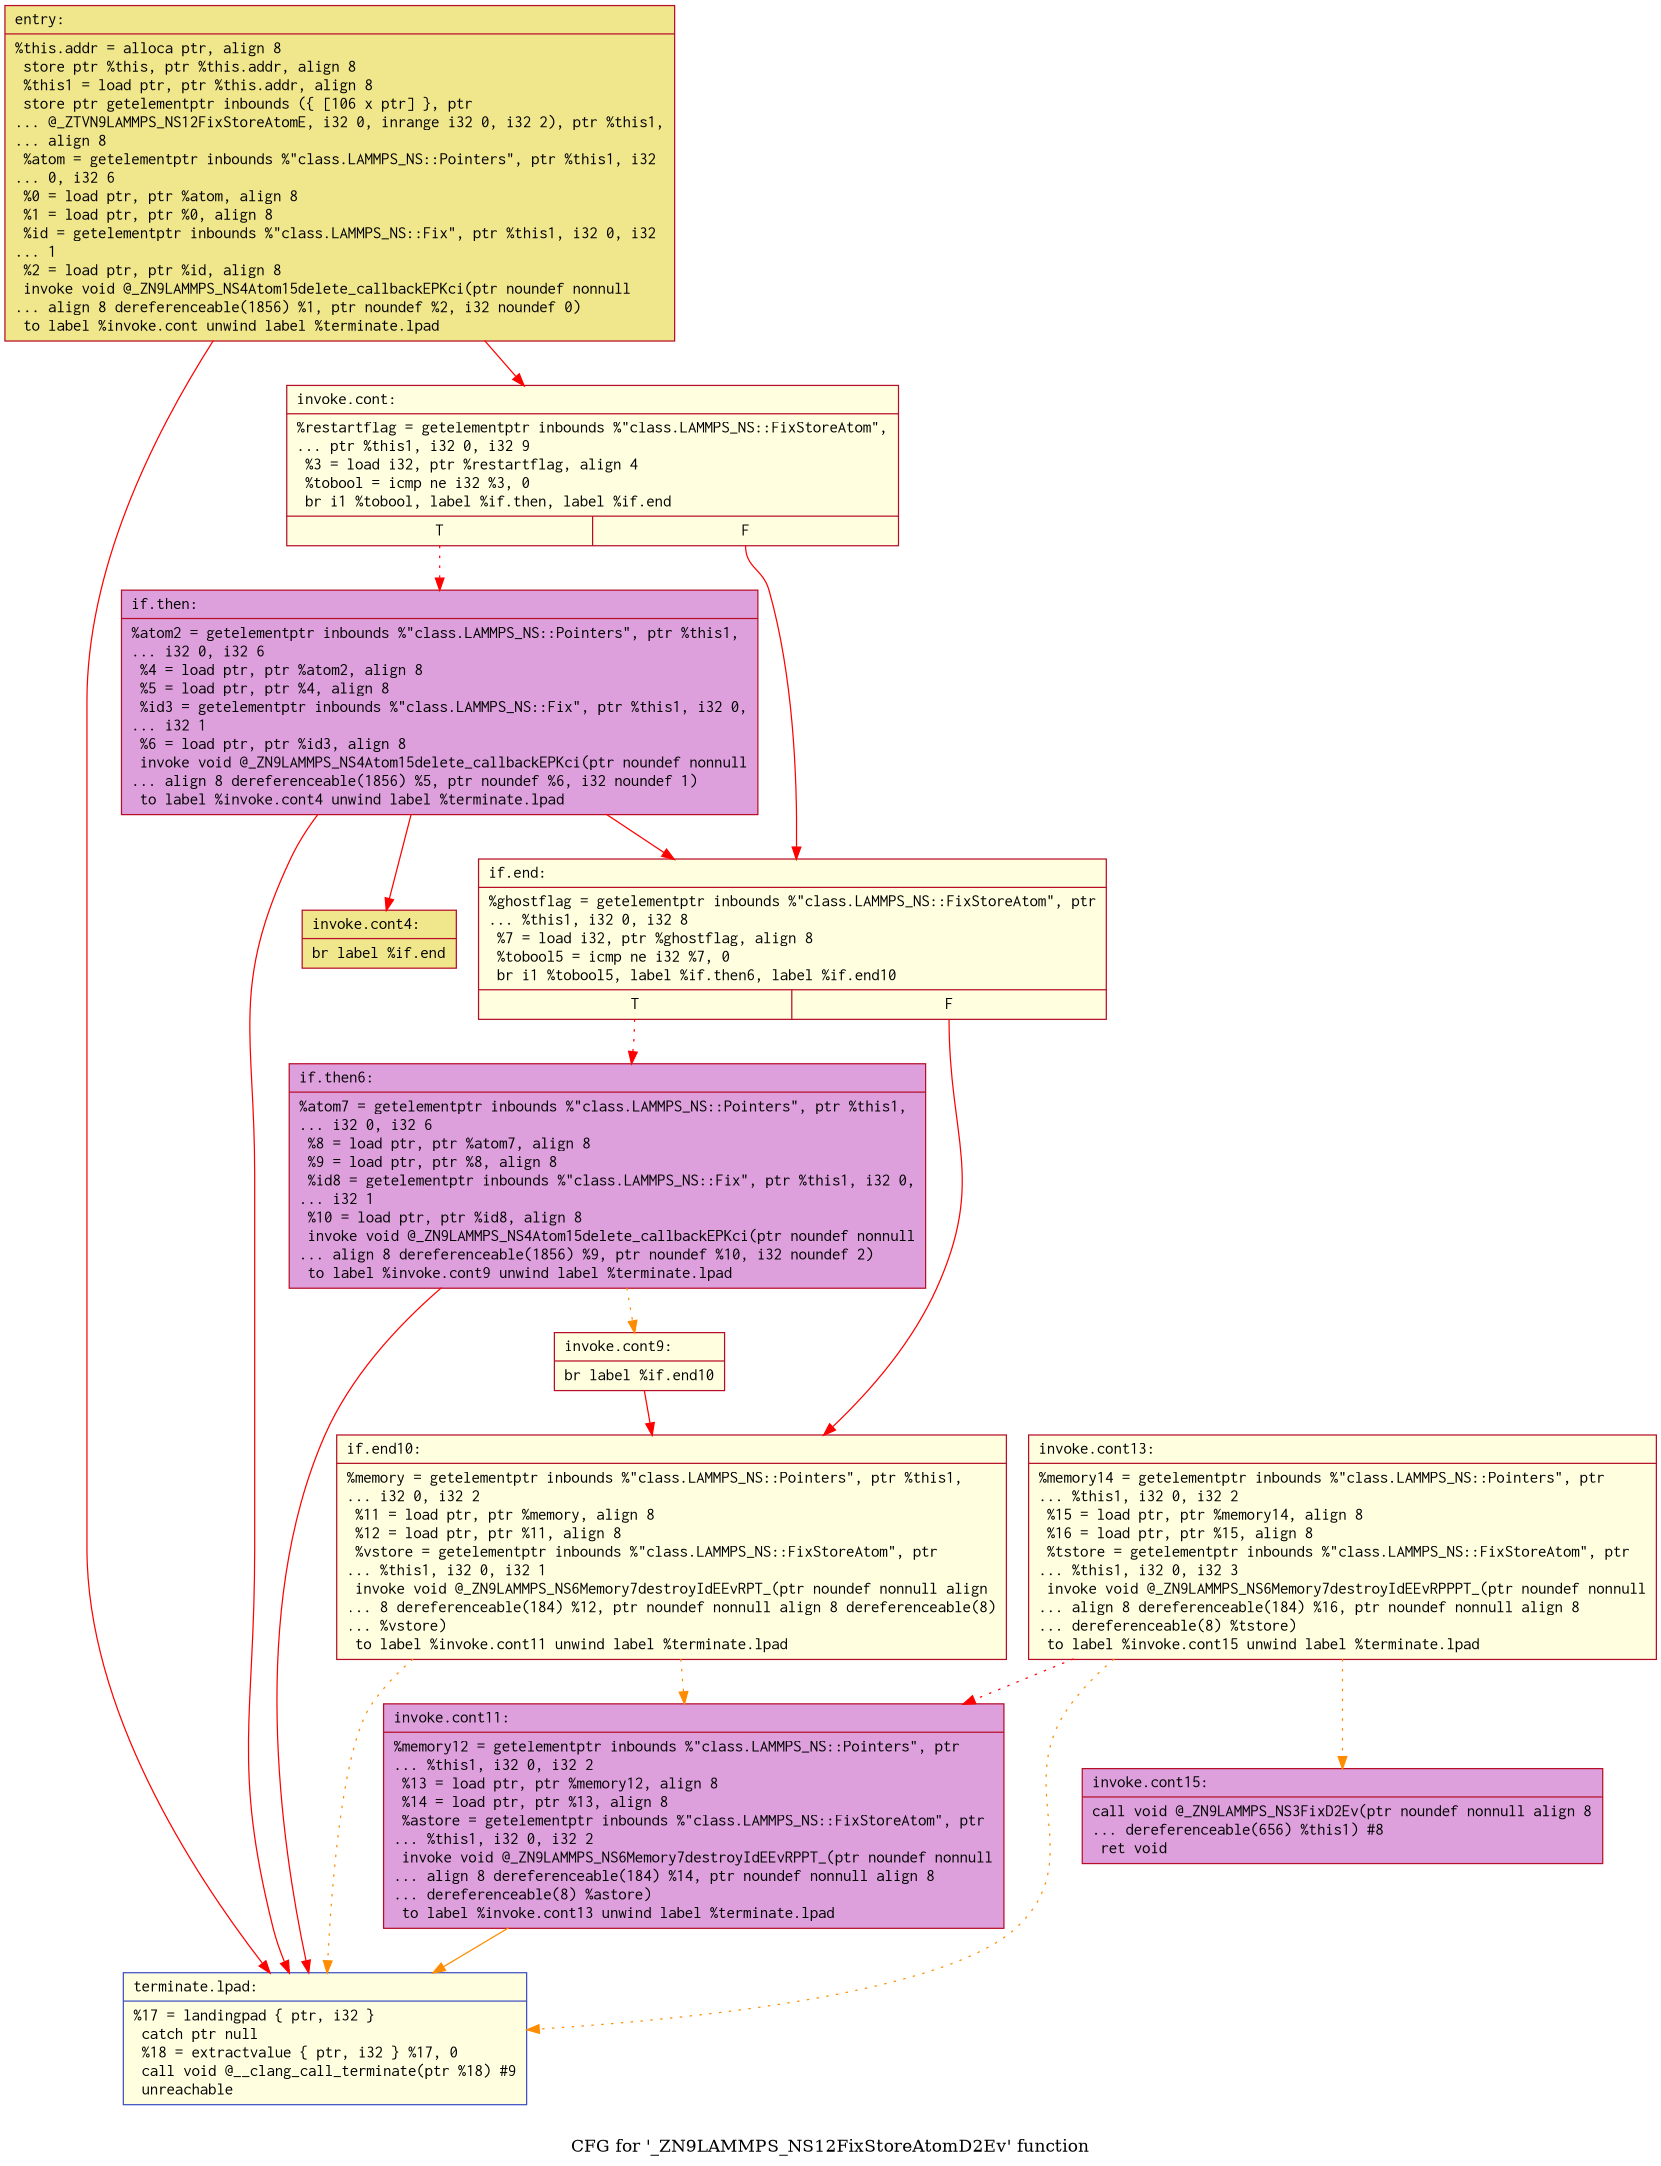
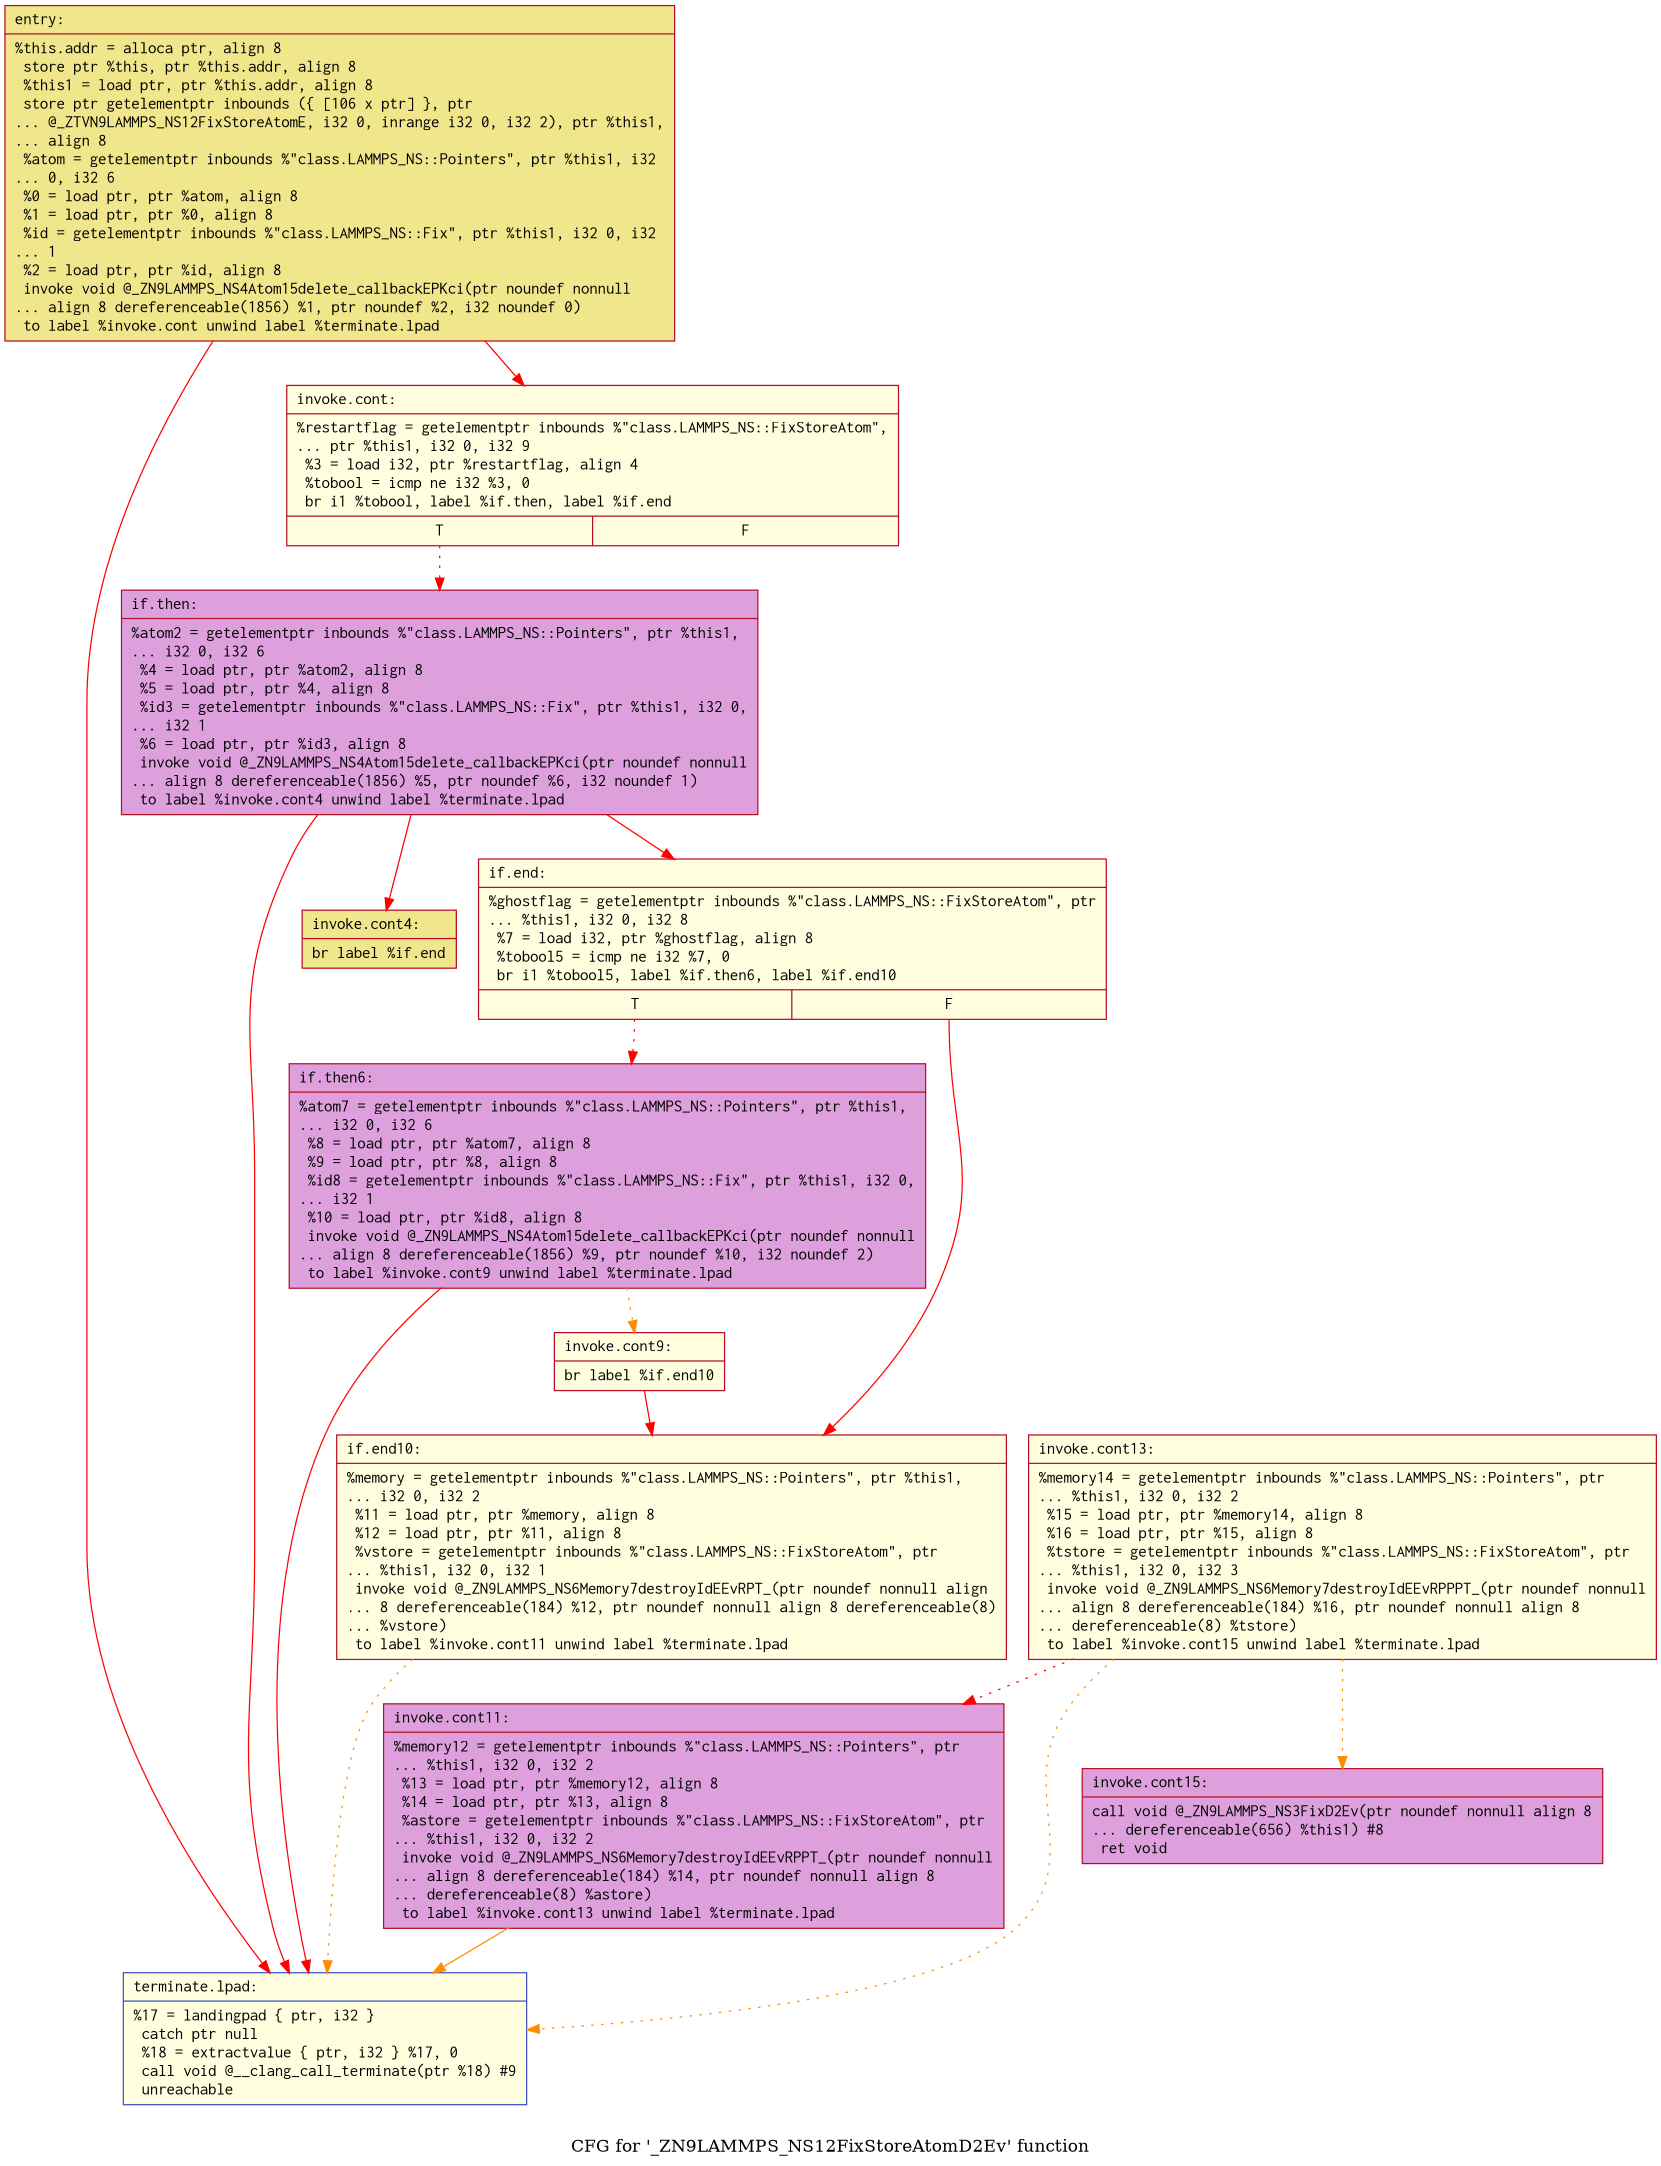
(789, 692) -> none
(682, 1675) -> none
